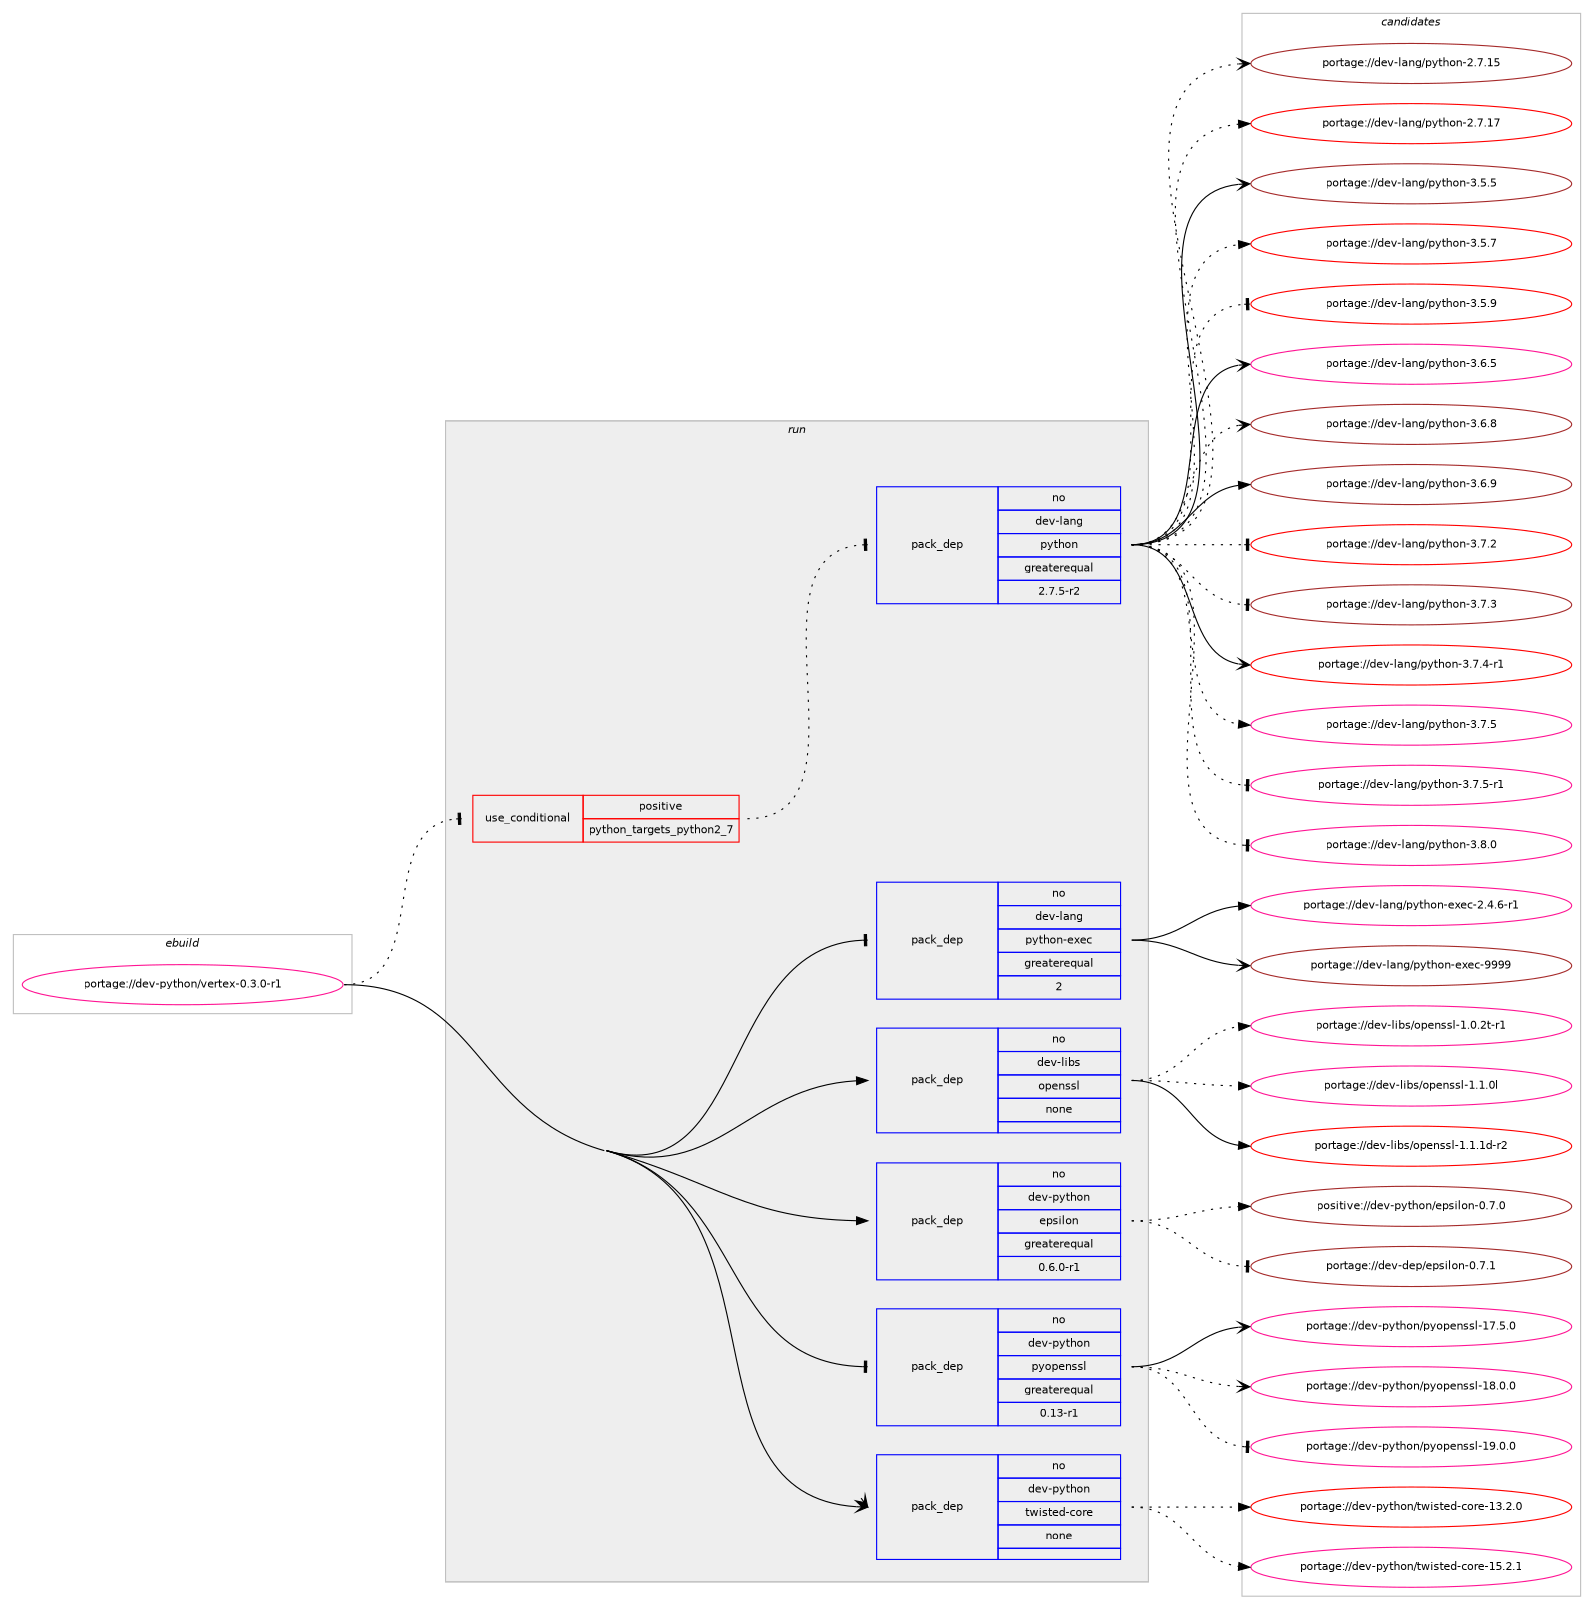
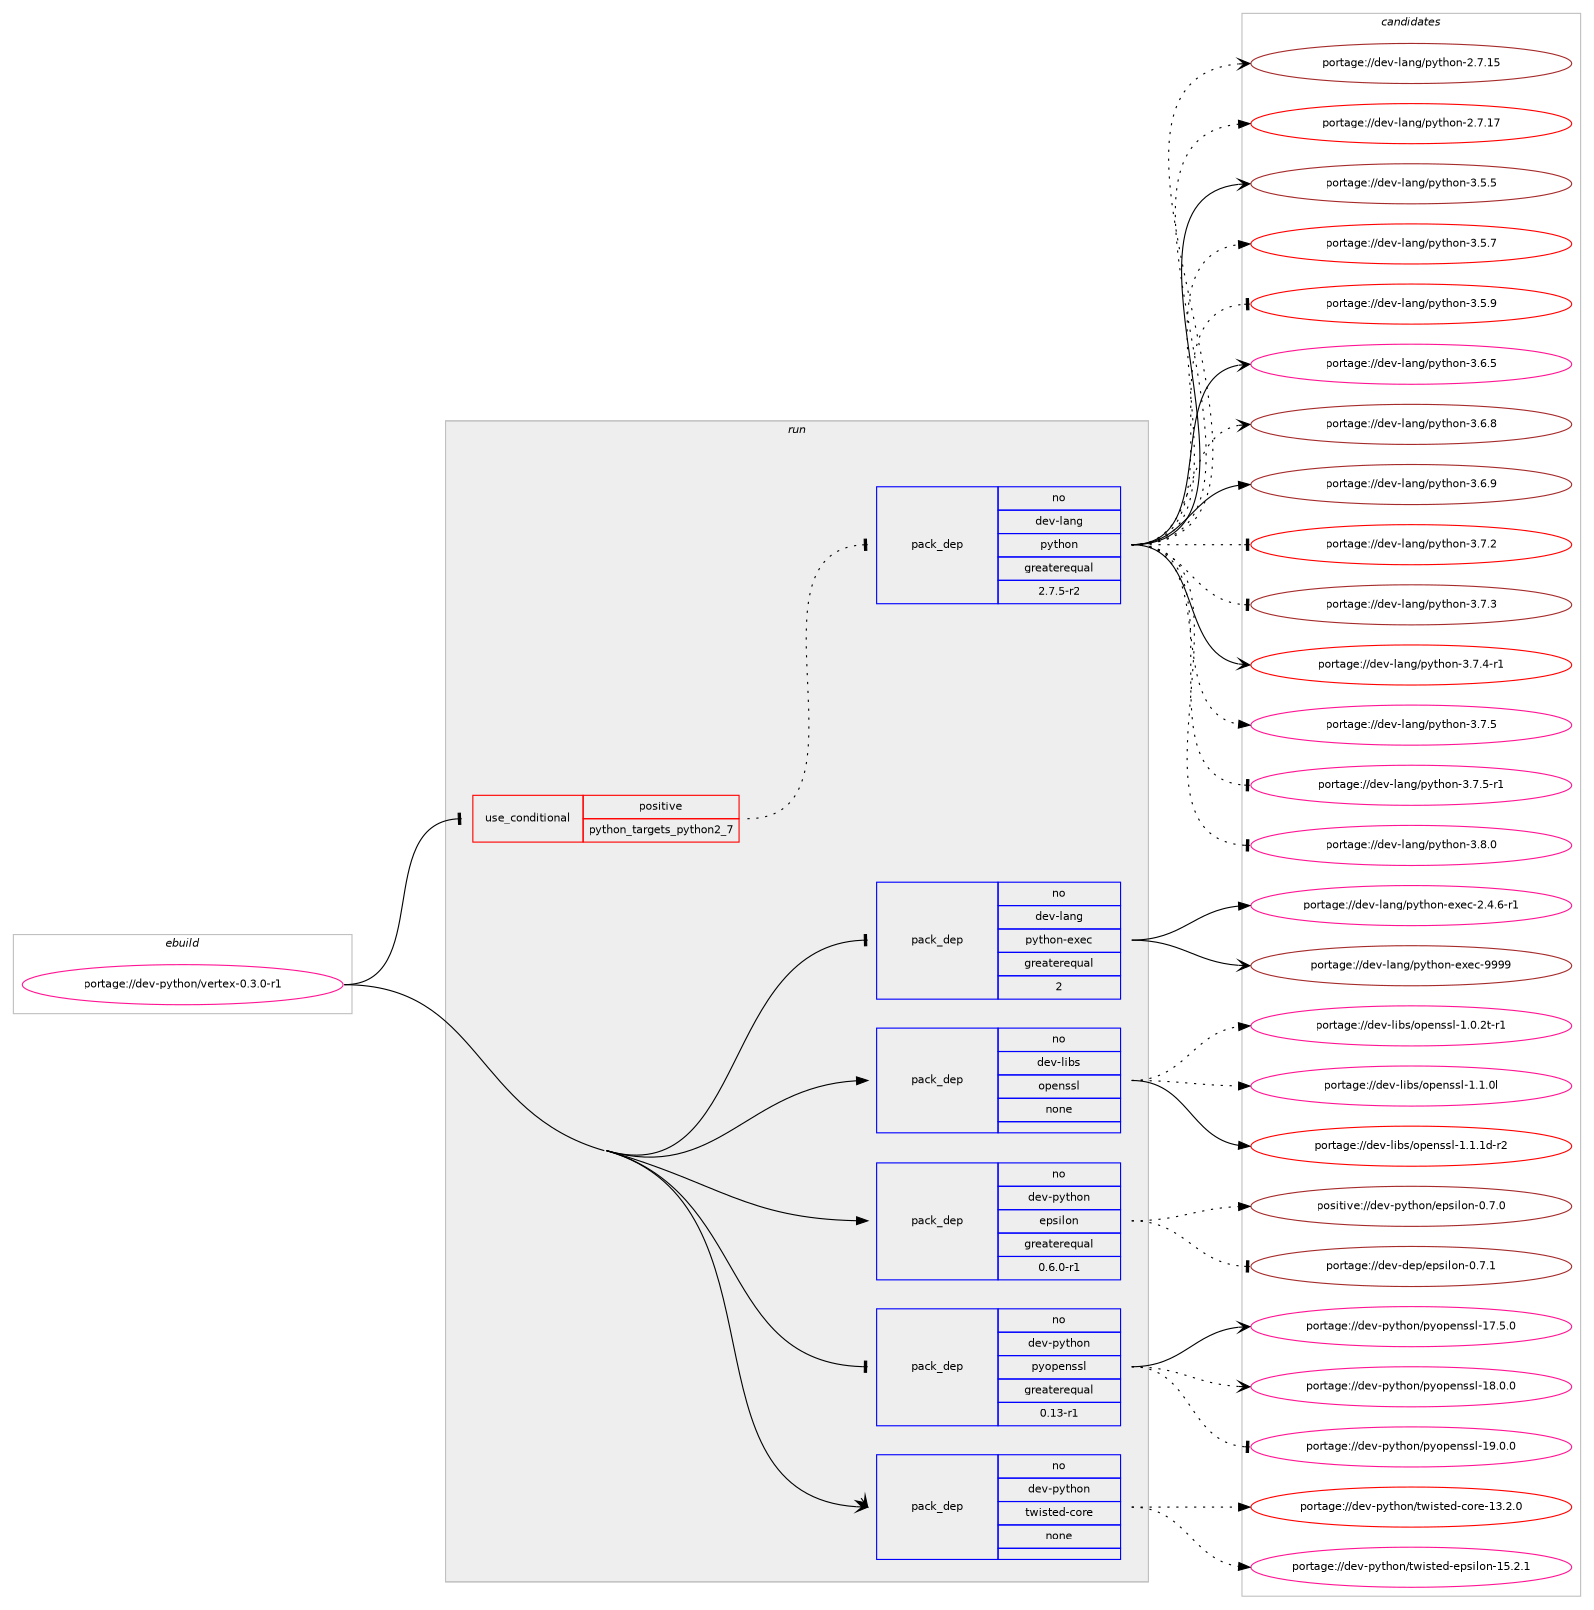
(402, 904) -> (402, 904)
(1411, 1567) -> (1411, 1567)
